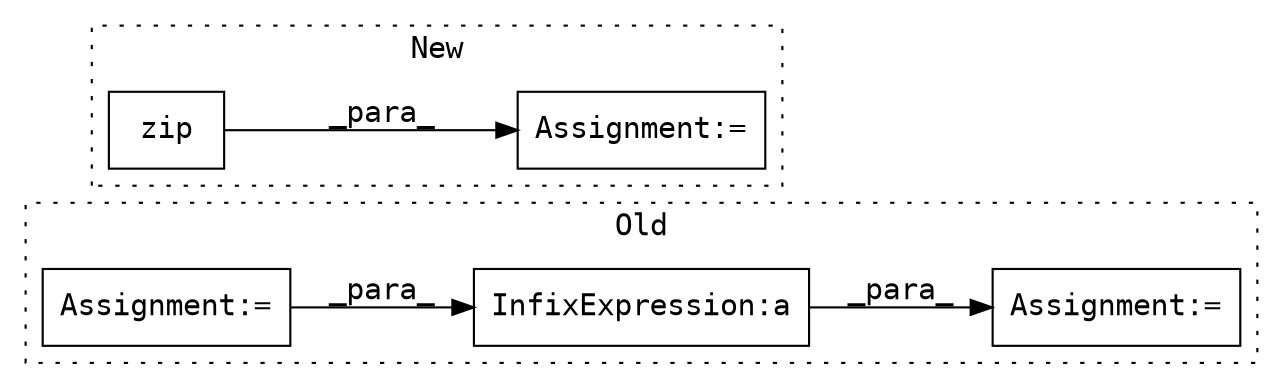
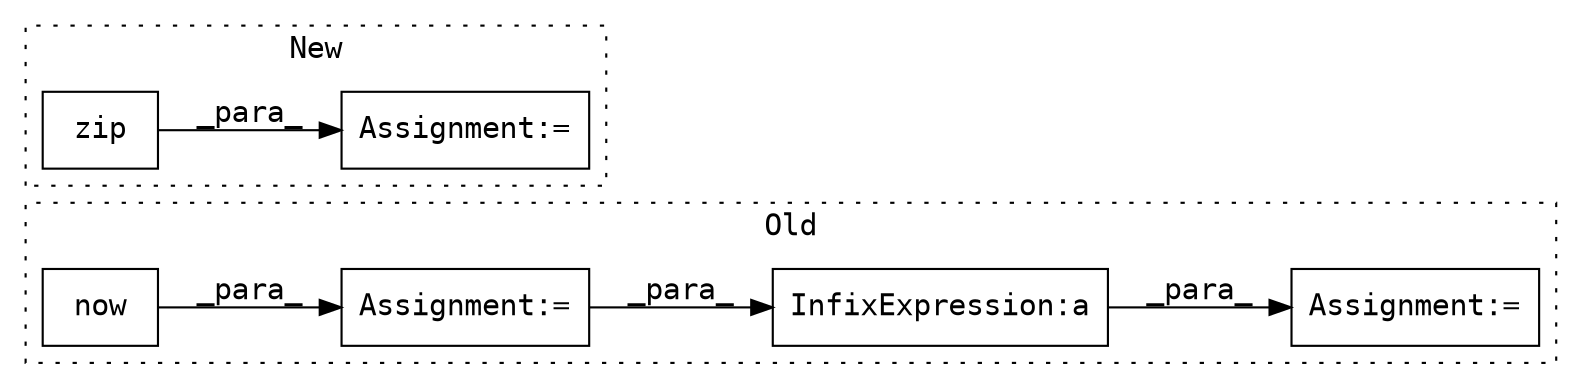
none -> (100, 307)
